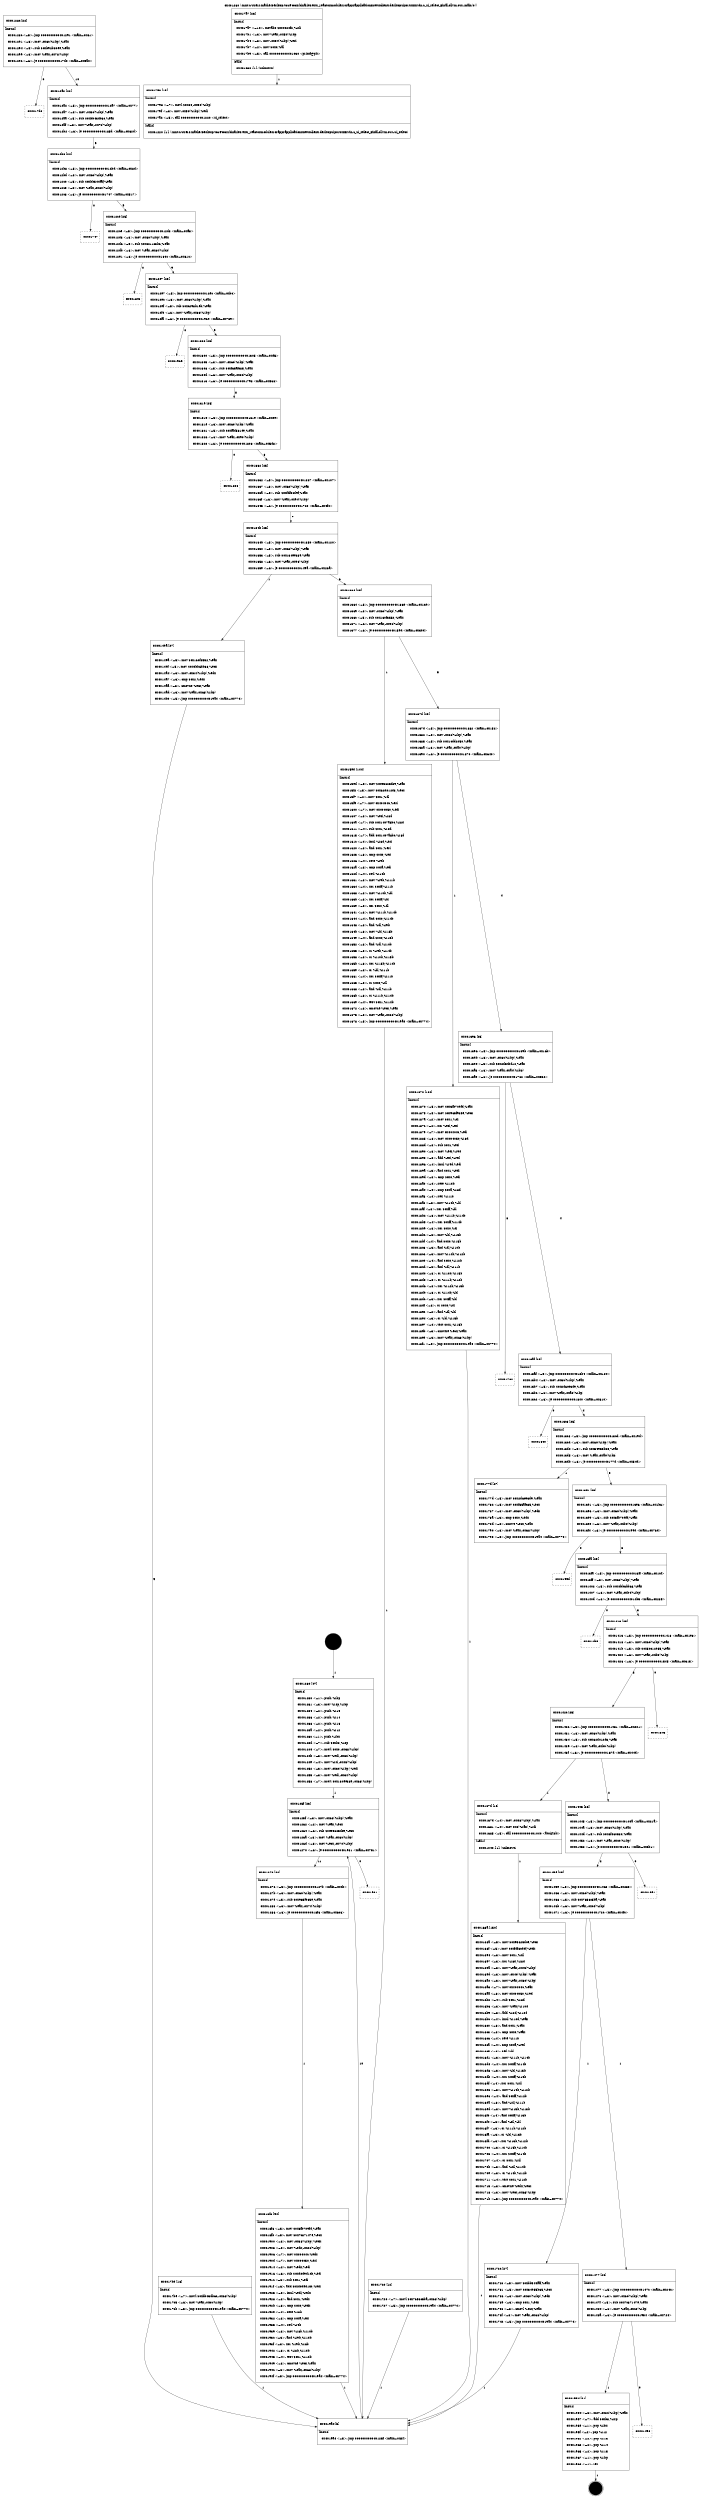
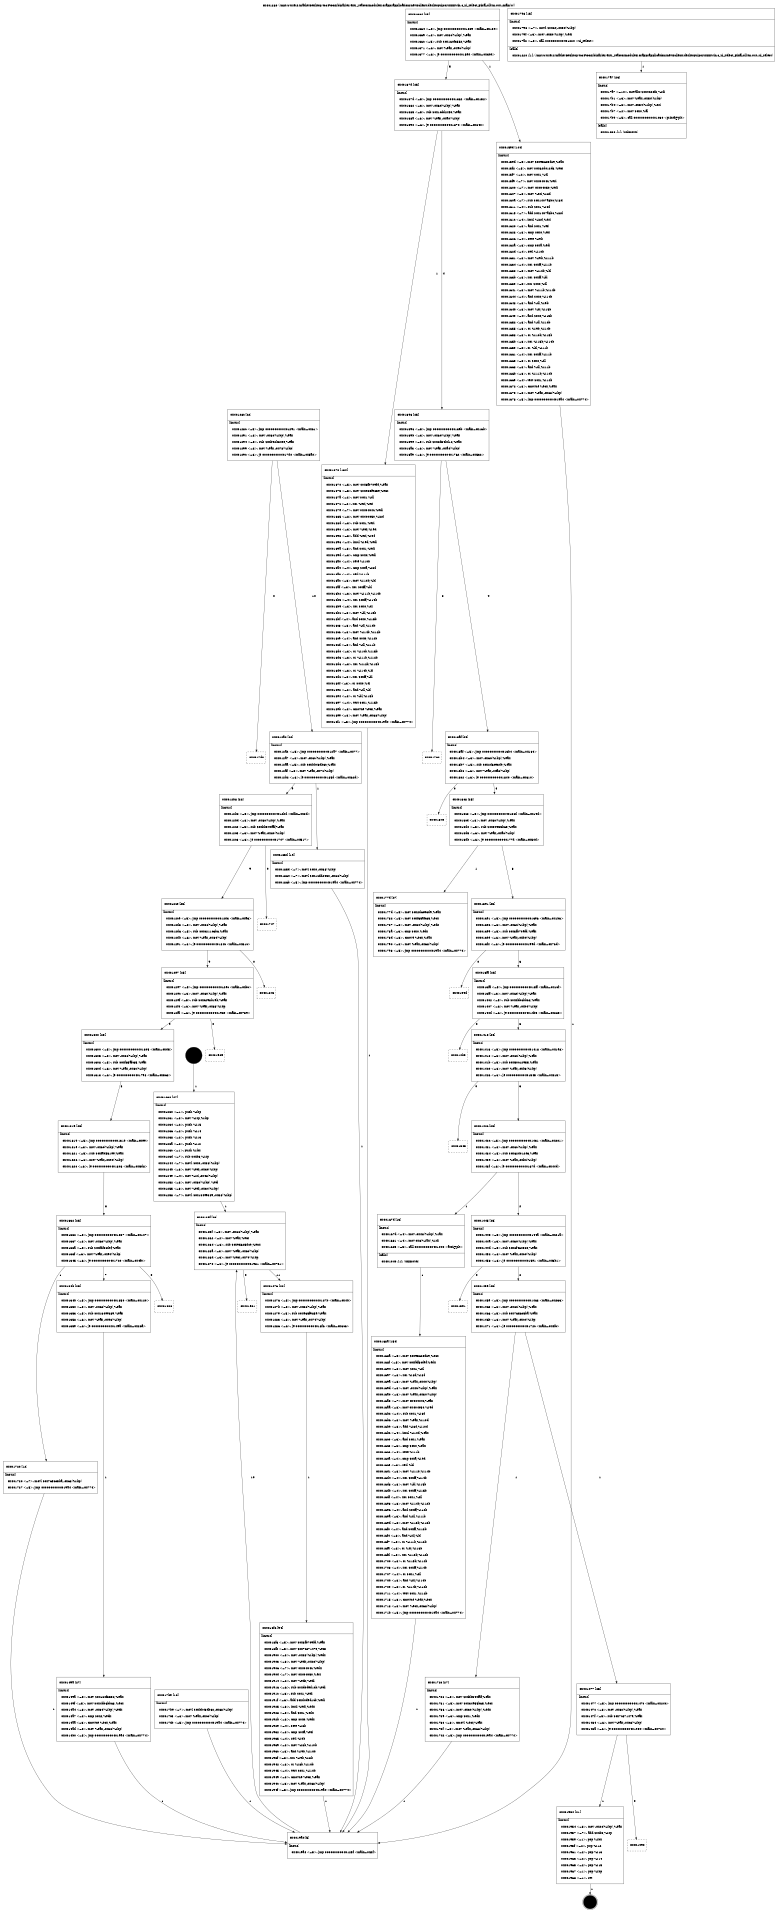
(277, 79) -> (641, 66)
(232, 464) -> (153, 1281)
(337, 579) -> none
none -> (318, 869)
none -> (37, 1360)
(154, 1579) -> (162, 1801)
